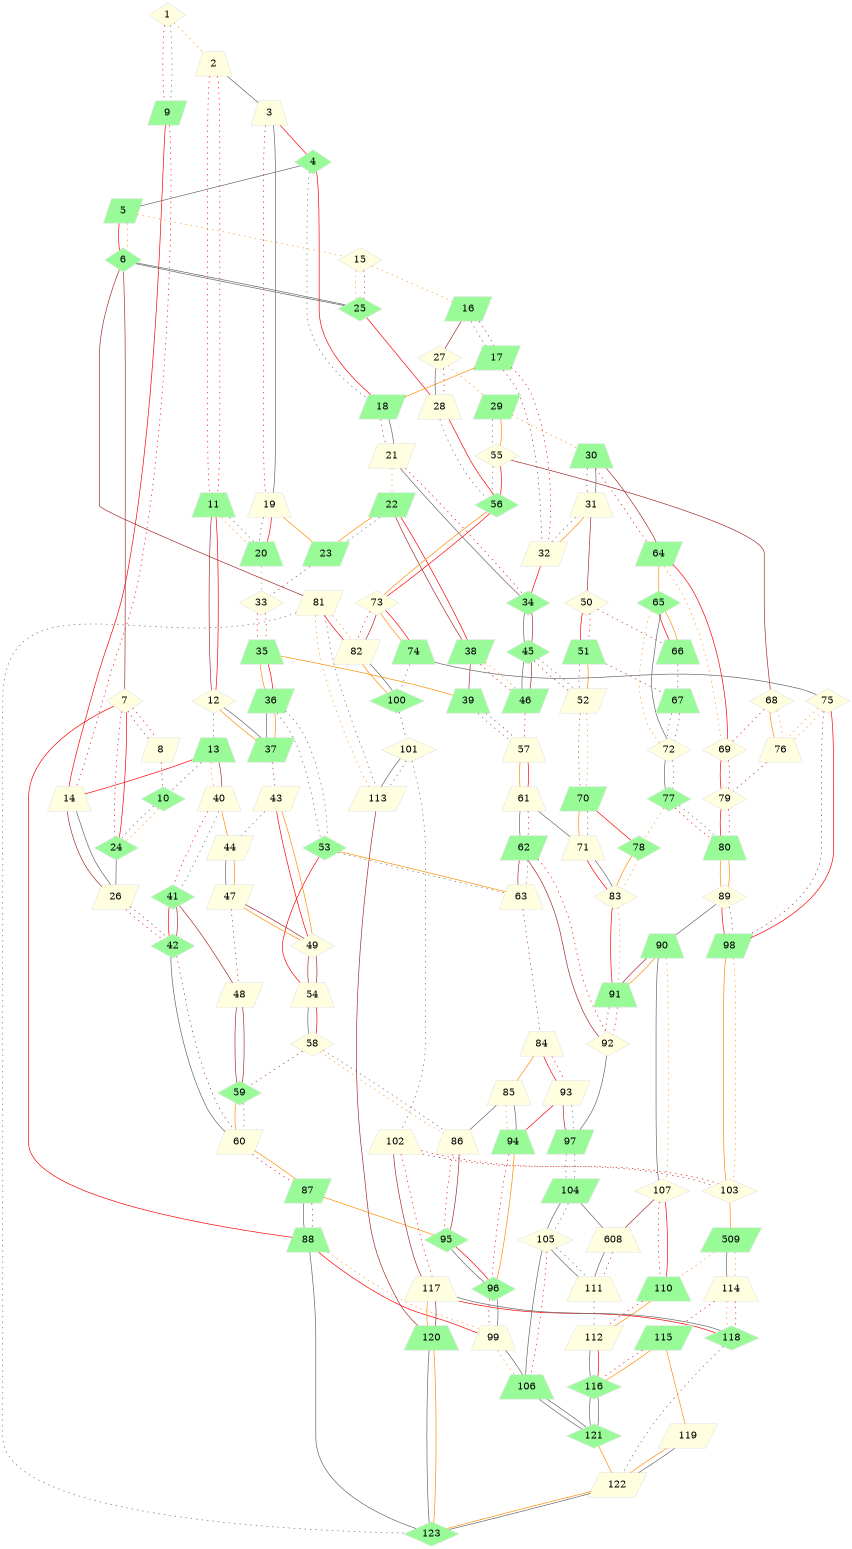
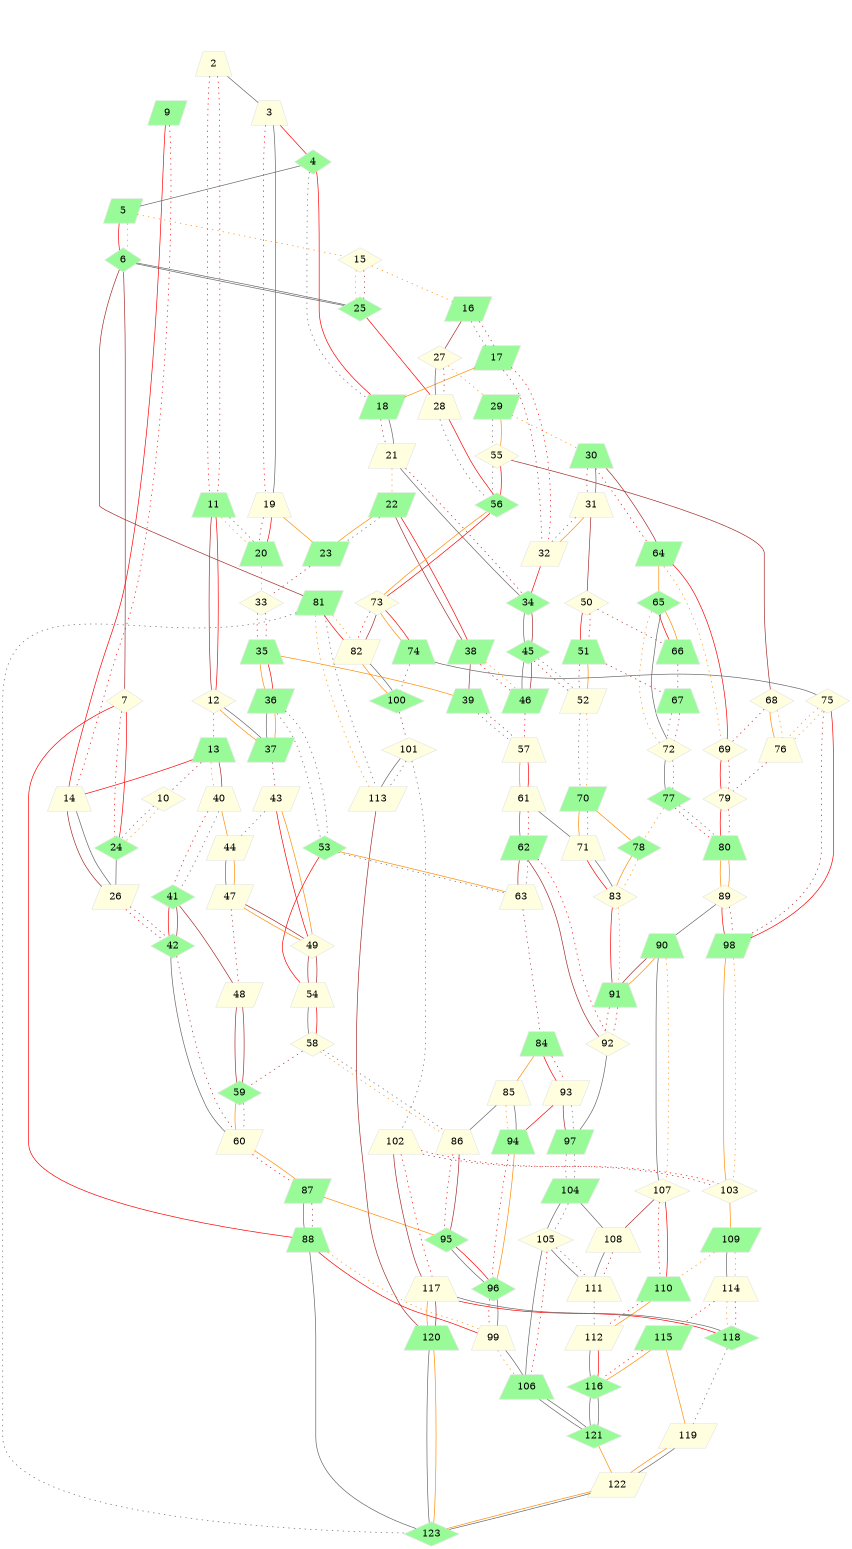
(167, 15) -> none
(319, 603) -> (319, 603)
(161, 750) -> none
(163, 799) -> (163, 799)
(614, 826) -> (614, 826)
(542, 1044) -> (542, 1044)
(613, 1240) -> (613, 1240)
(731, 1240) -> (731, 1240)
(668, 1405) -> (710, 1386)
